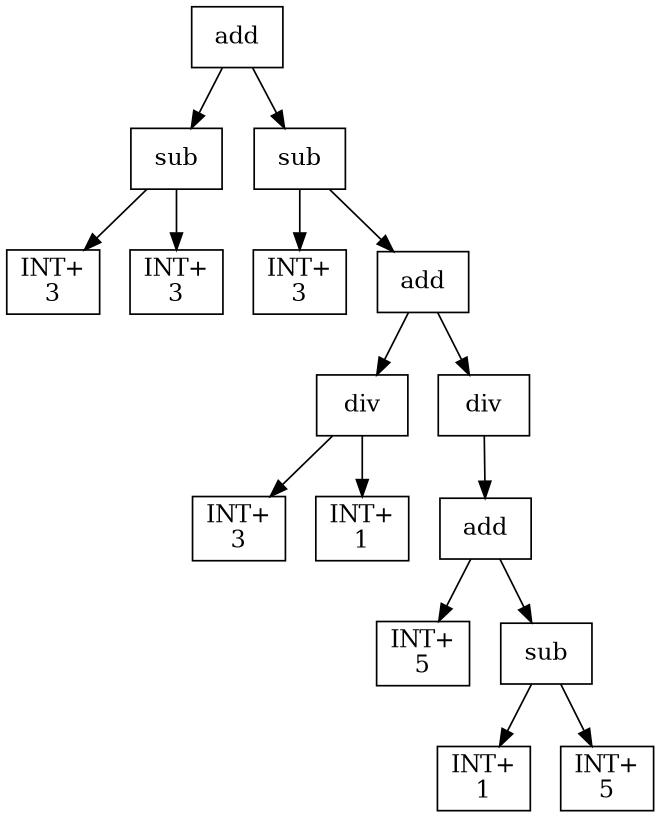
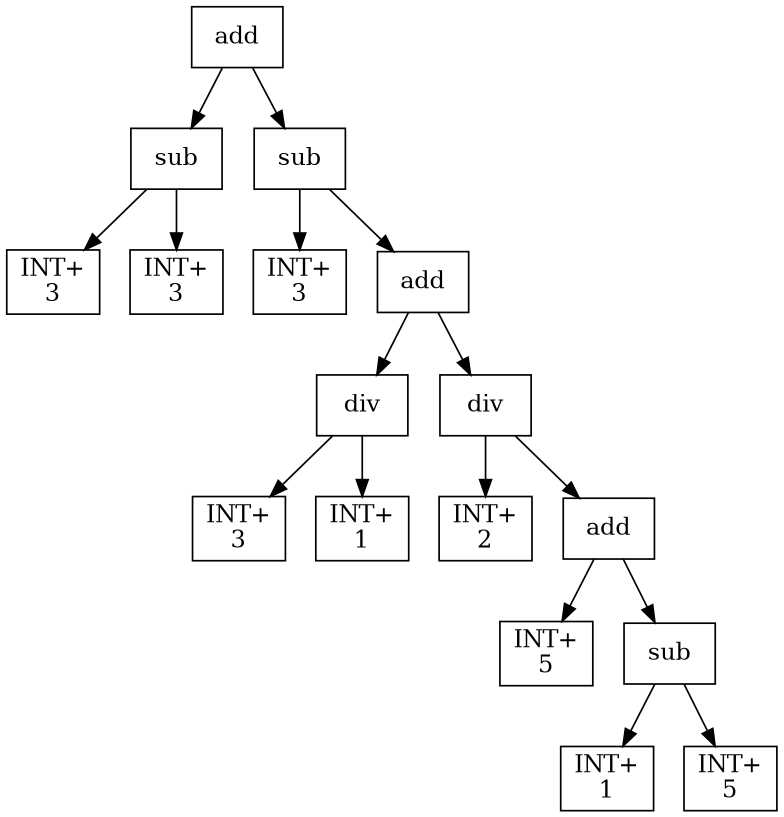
none -> (486, 529)
